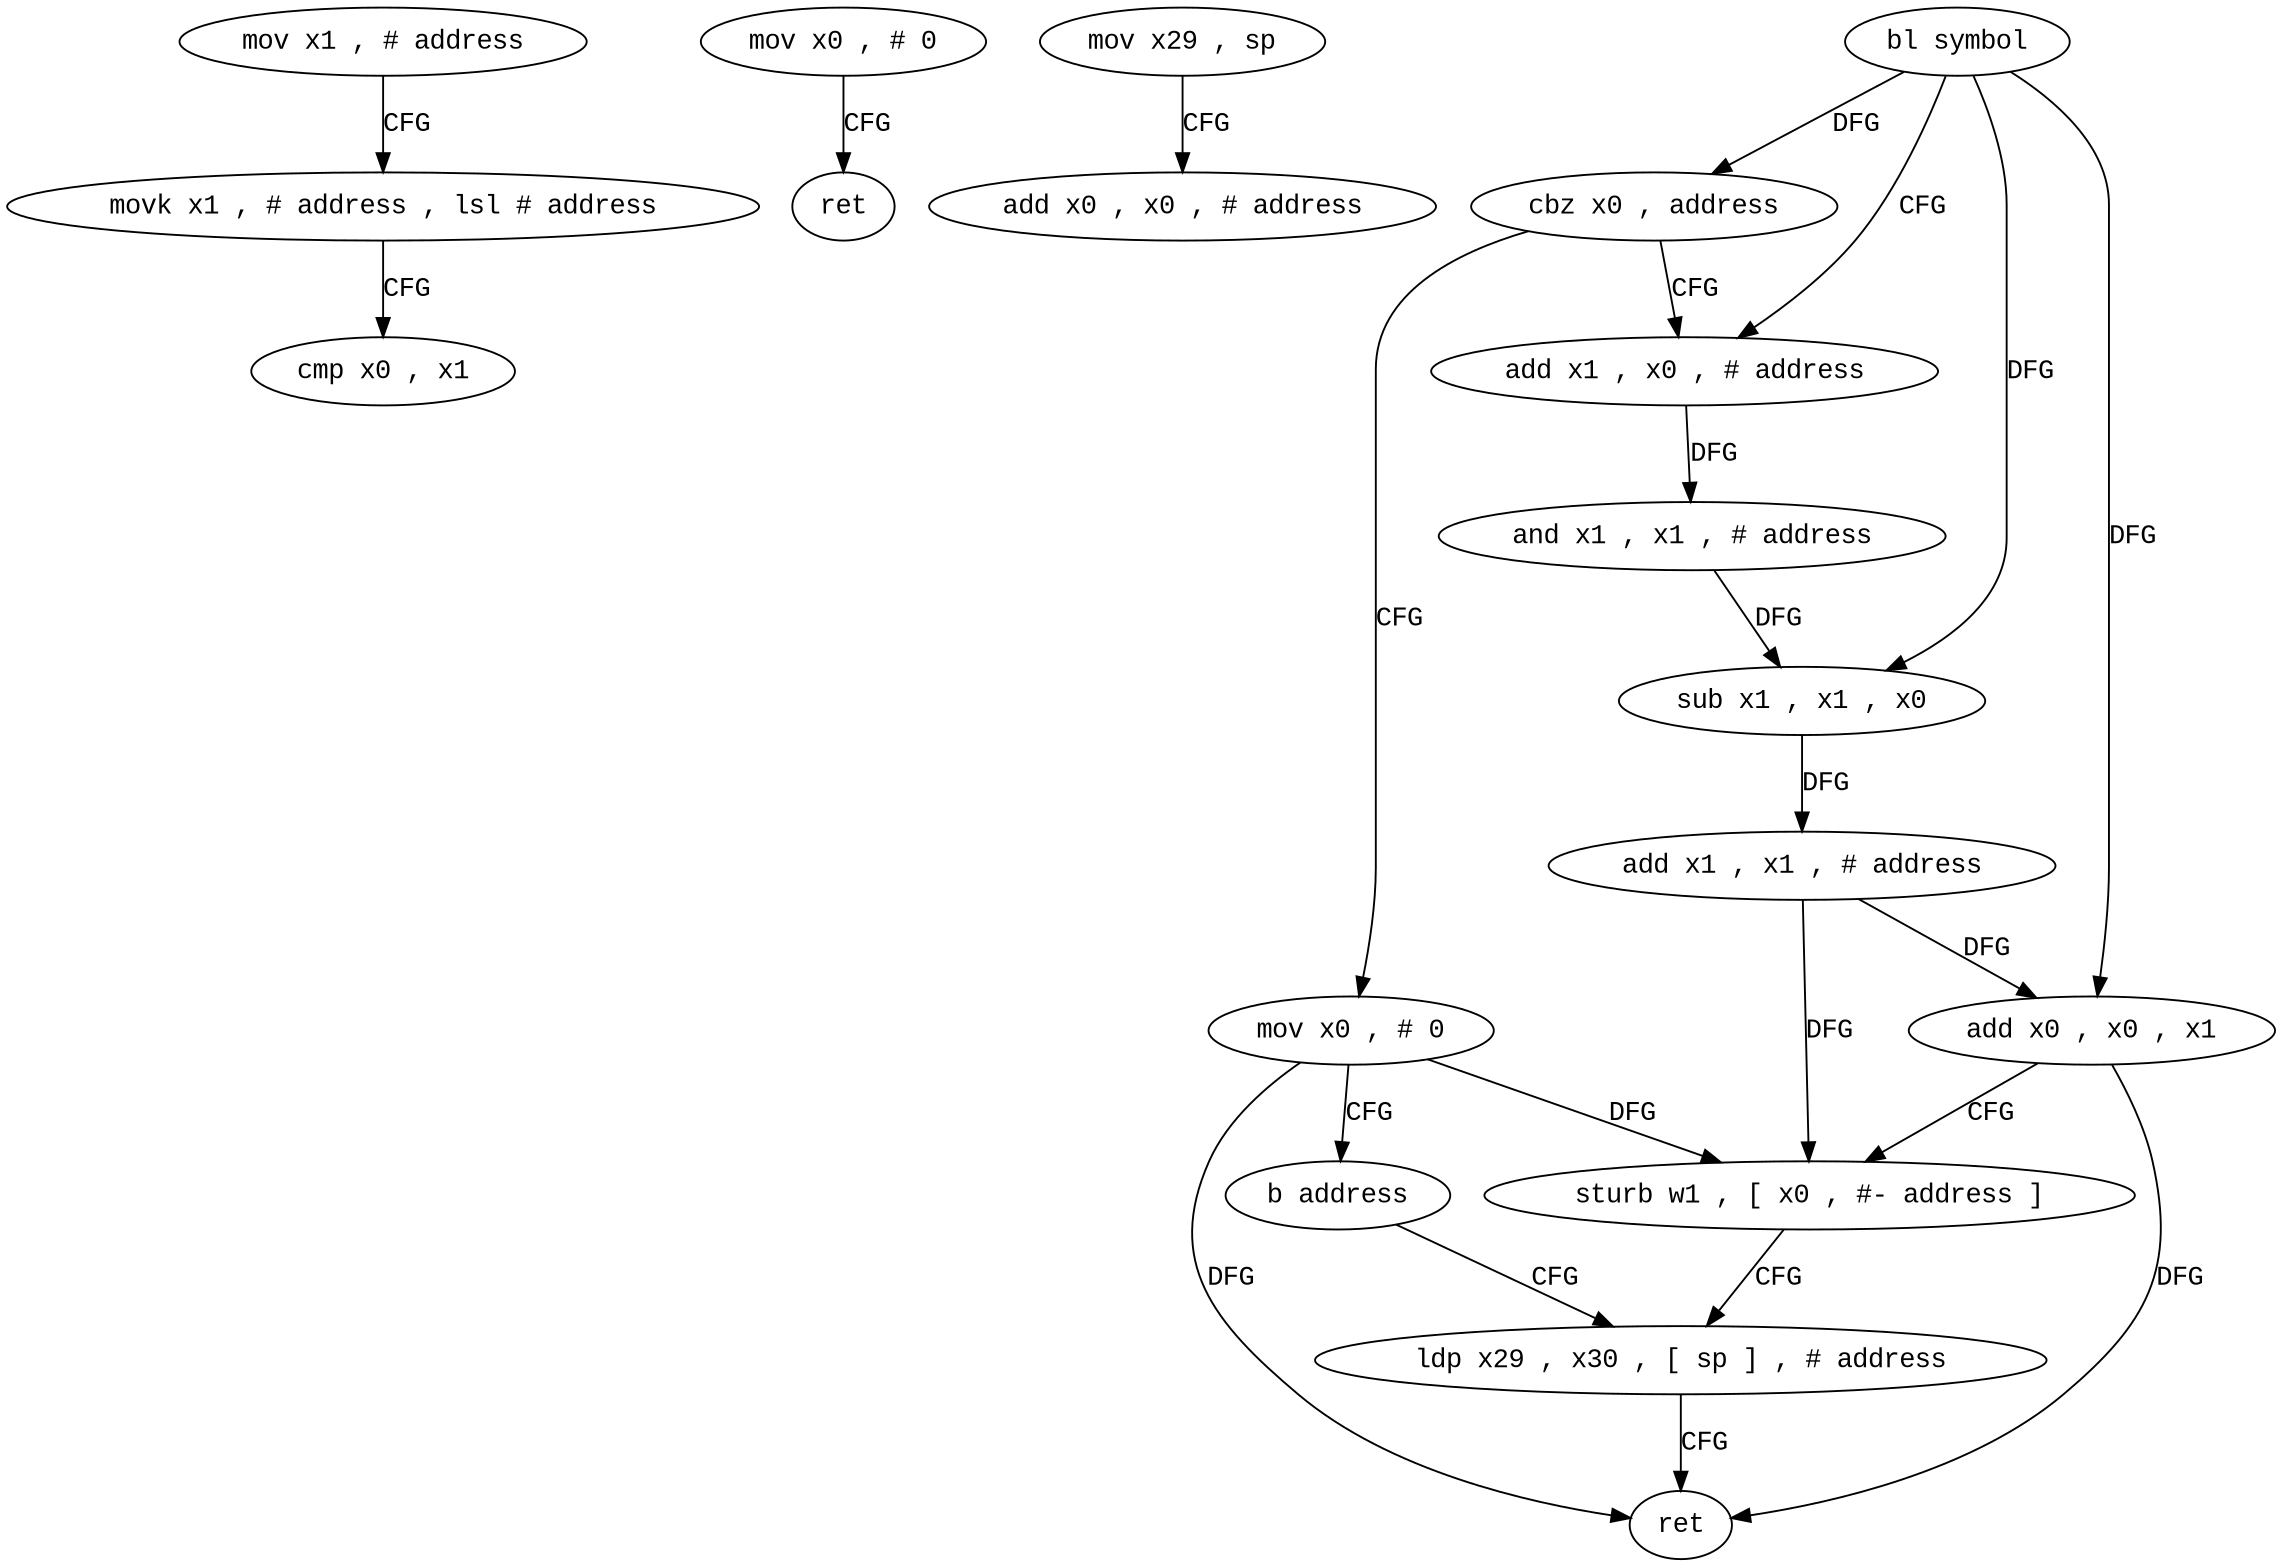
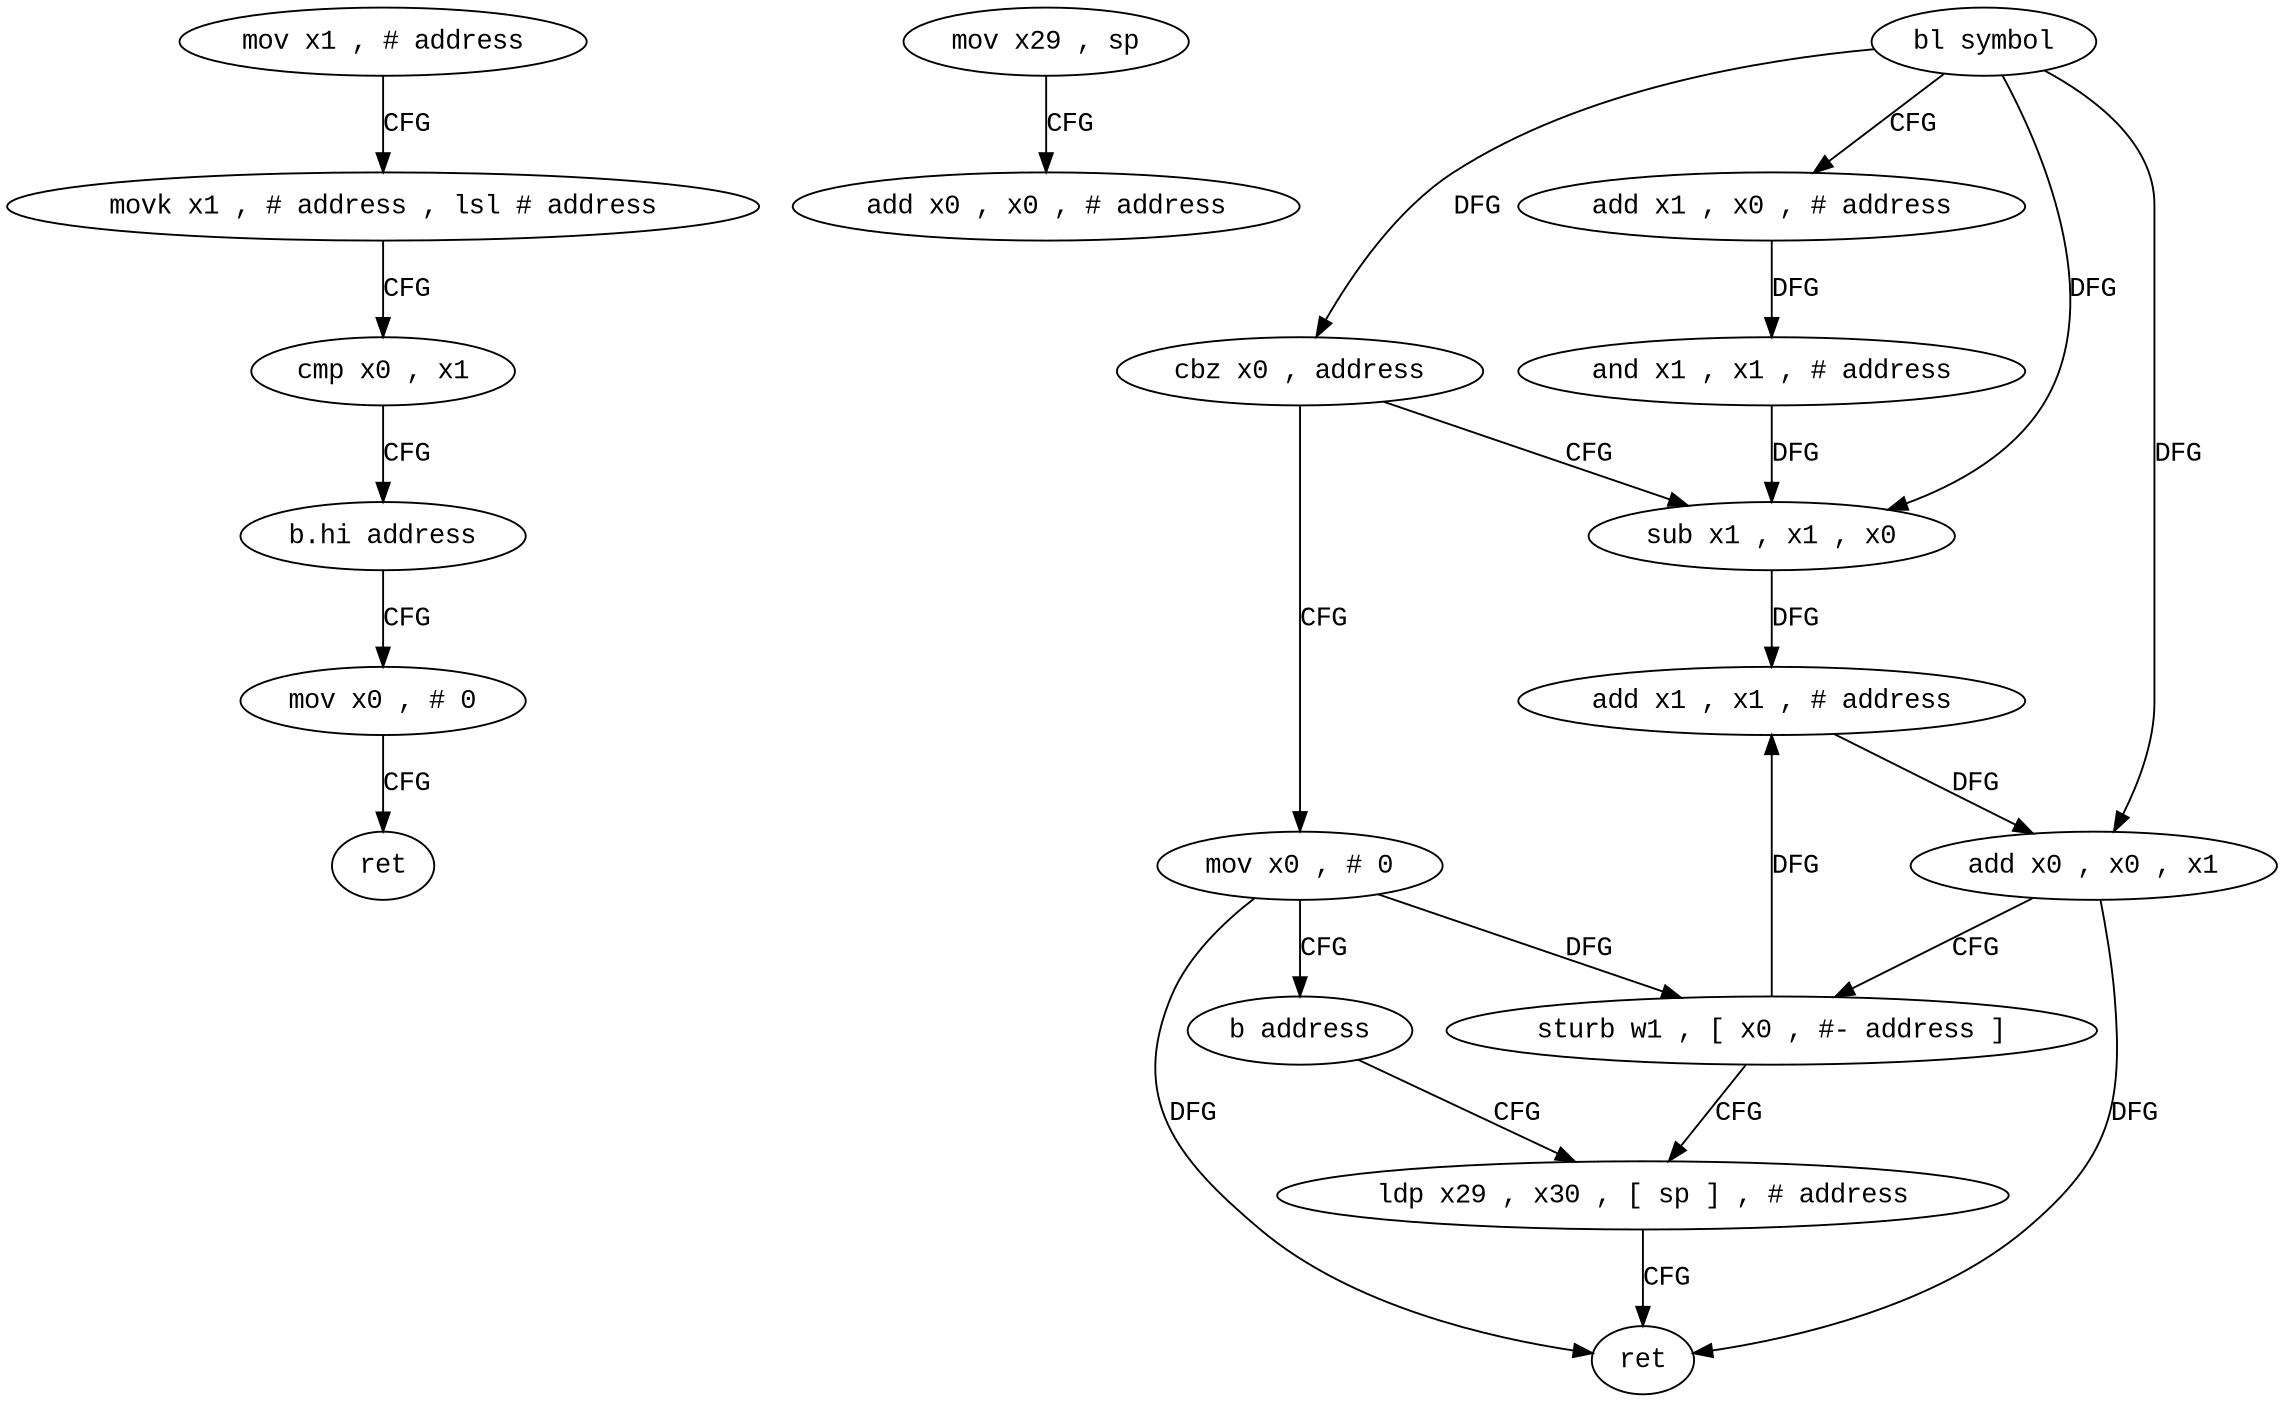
(1668, 279) -> (1527, 451)
none -> (383, 536)
(1806, 1021) -> (1772, 876)
